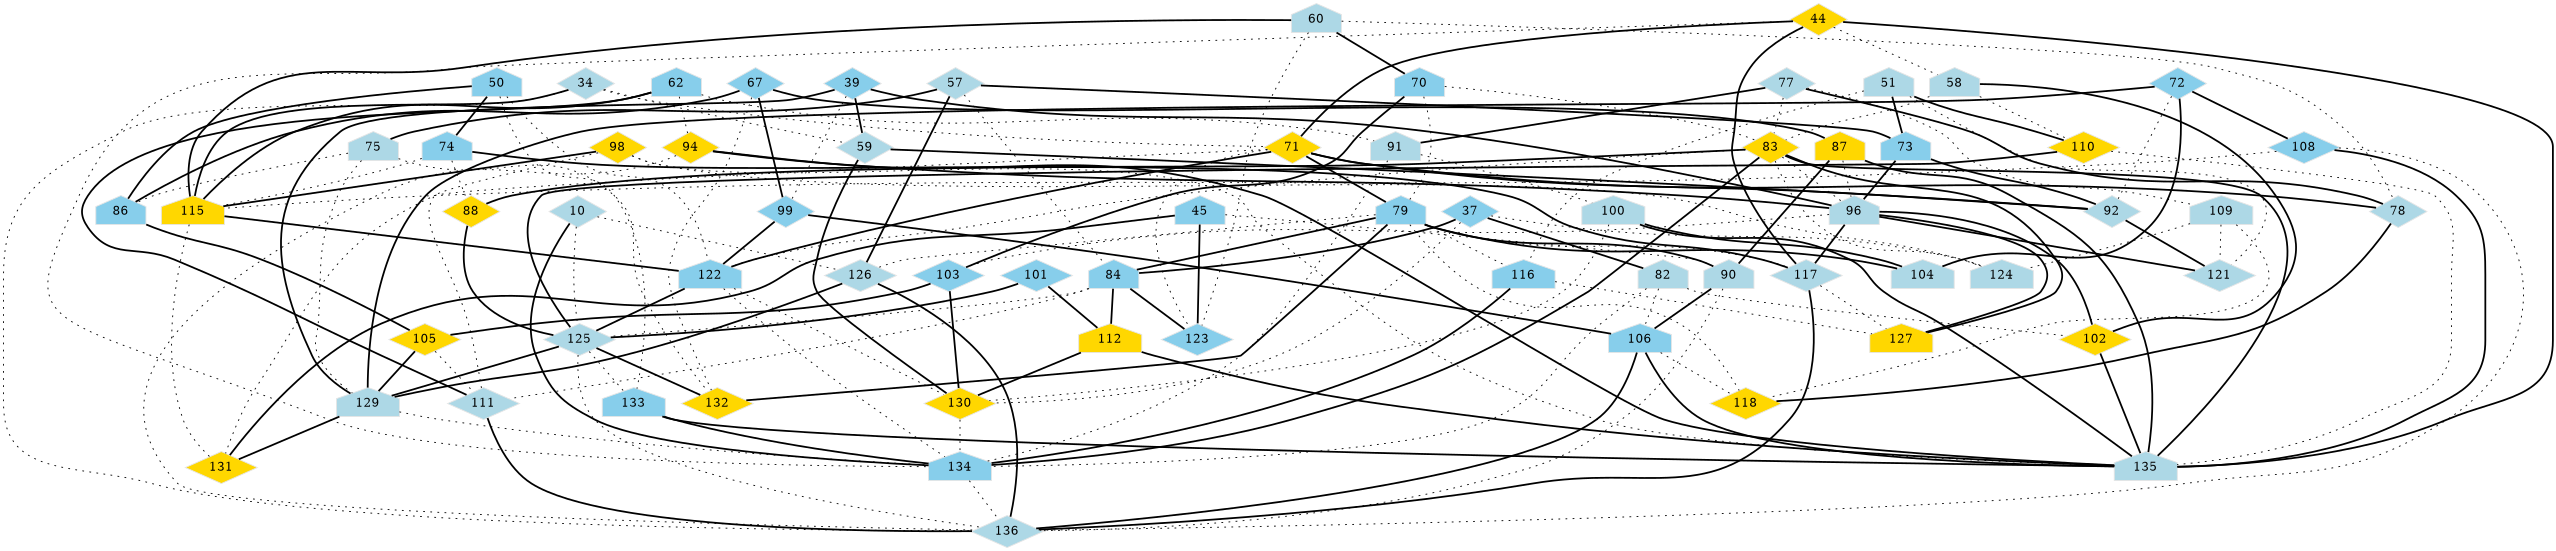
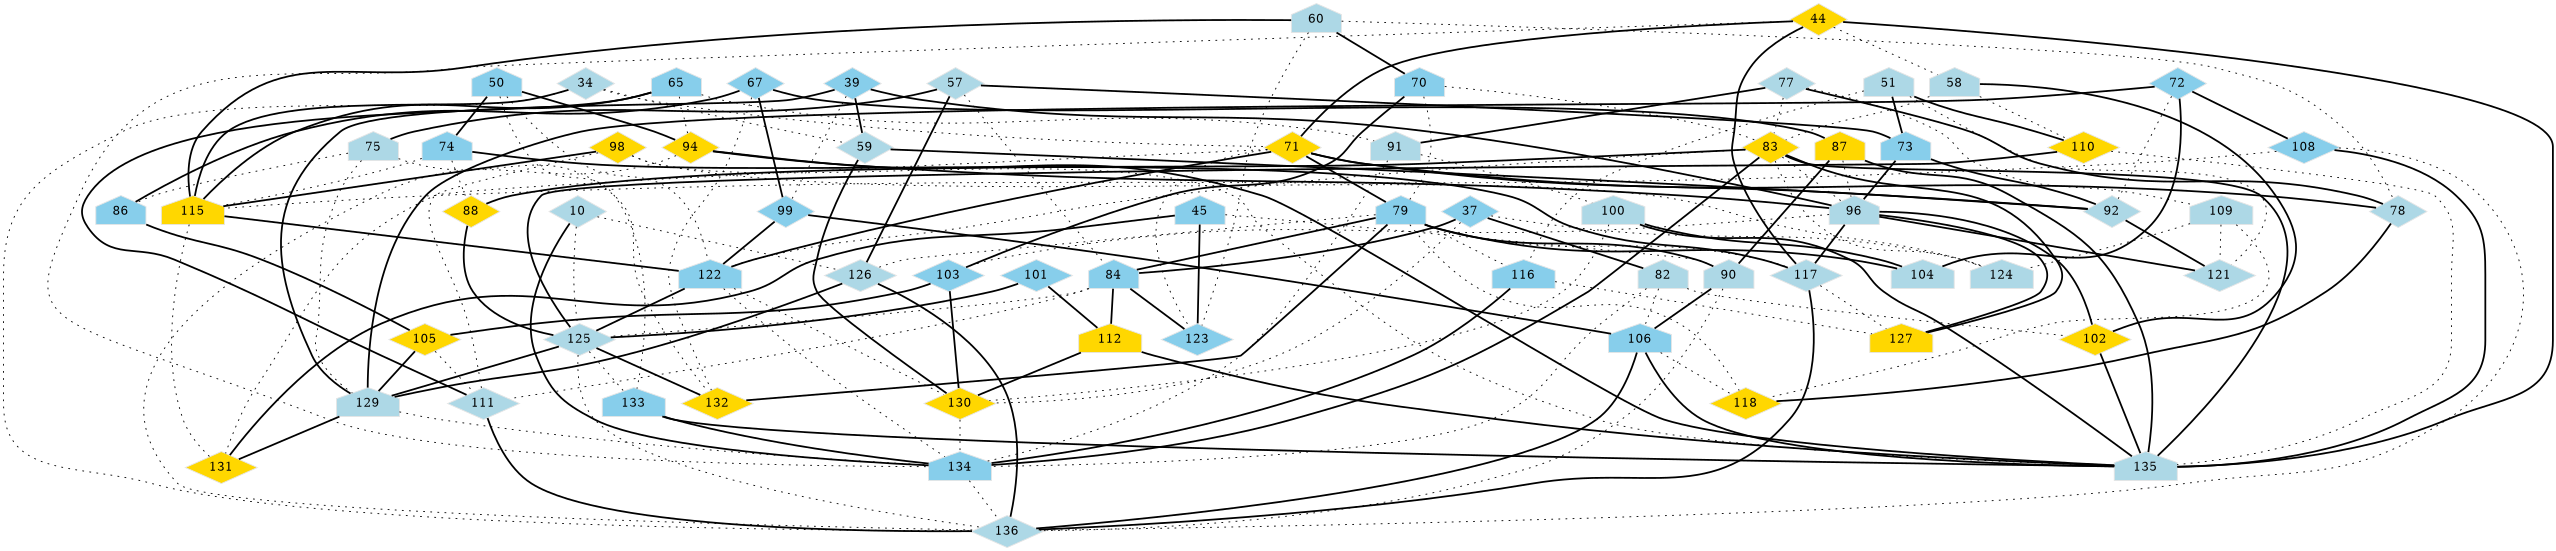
(676, 84) -> (676, 84)
(247, 115) -> (611, 118)
